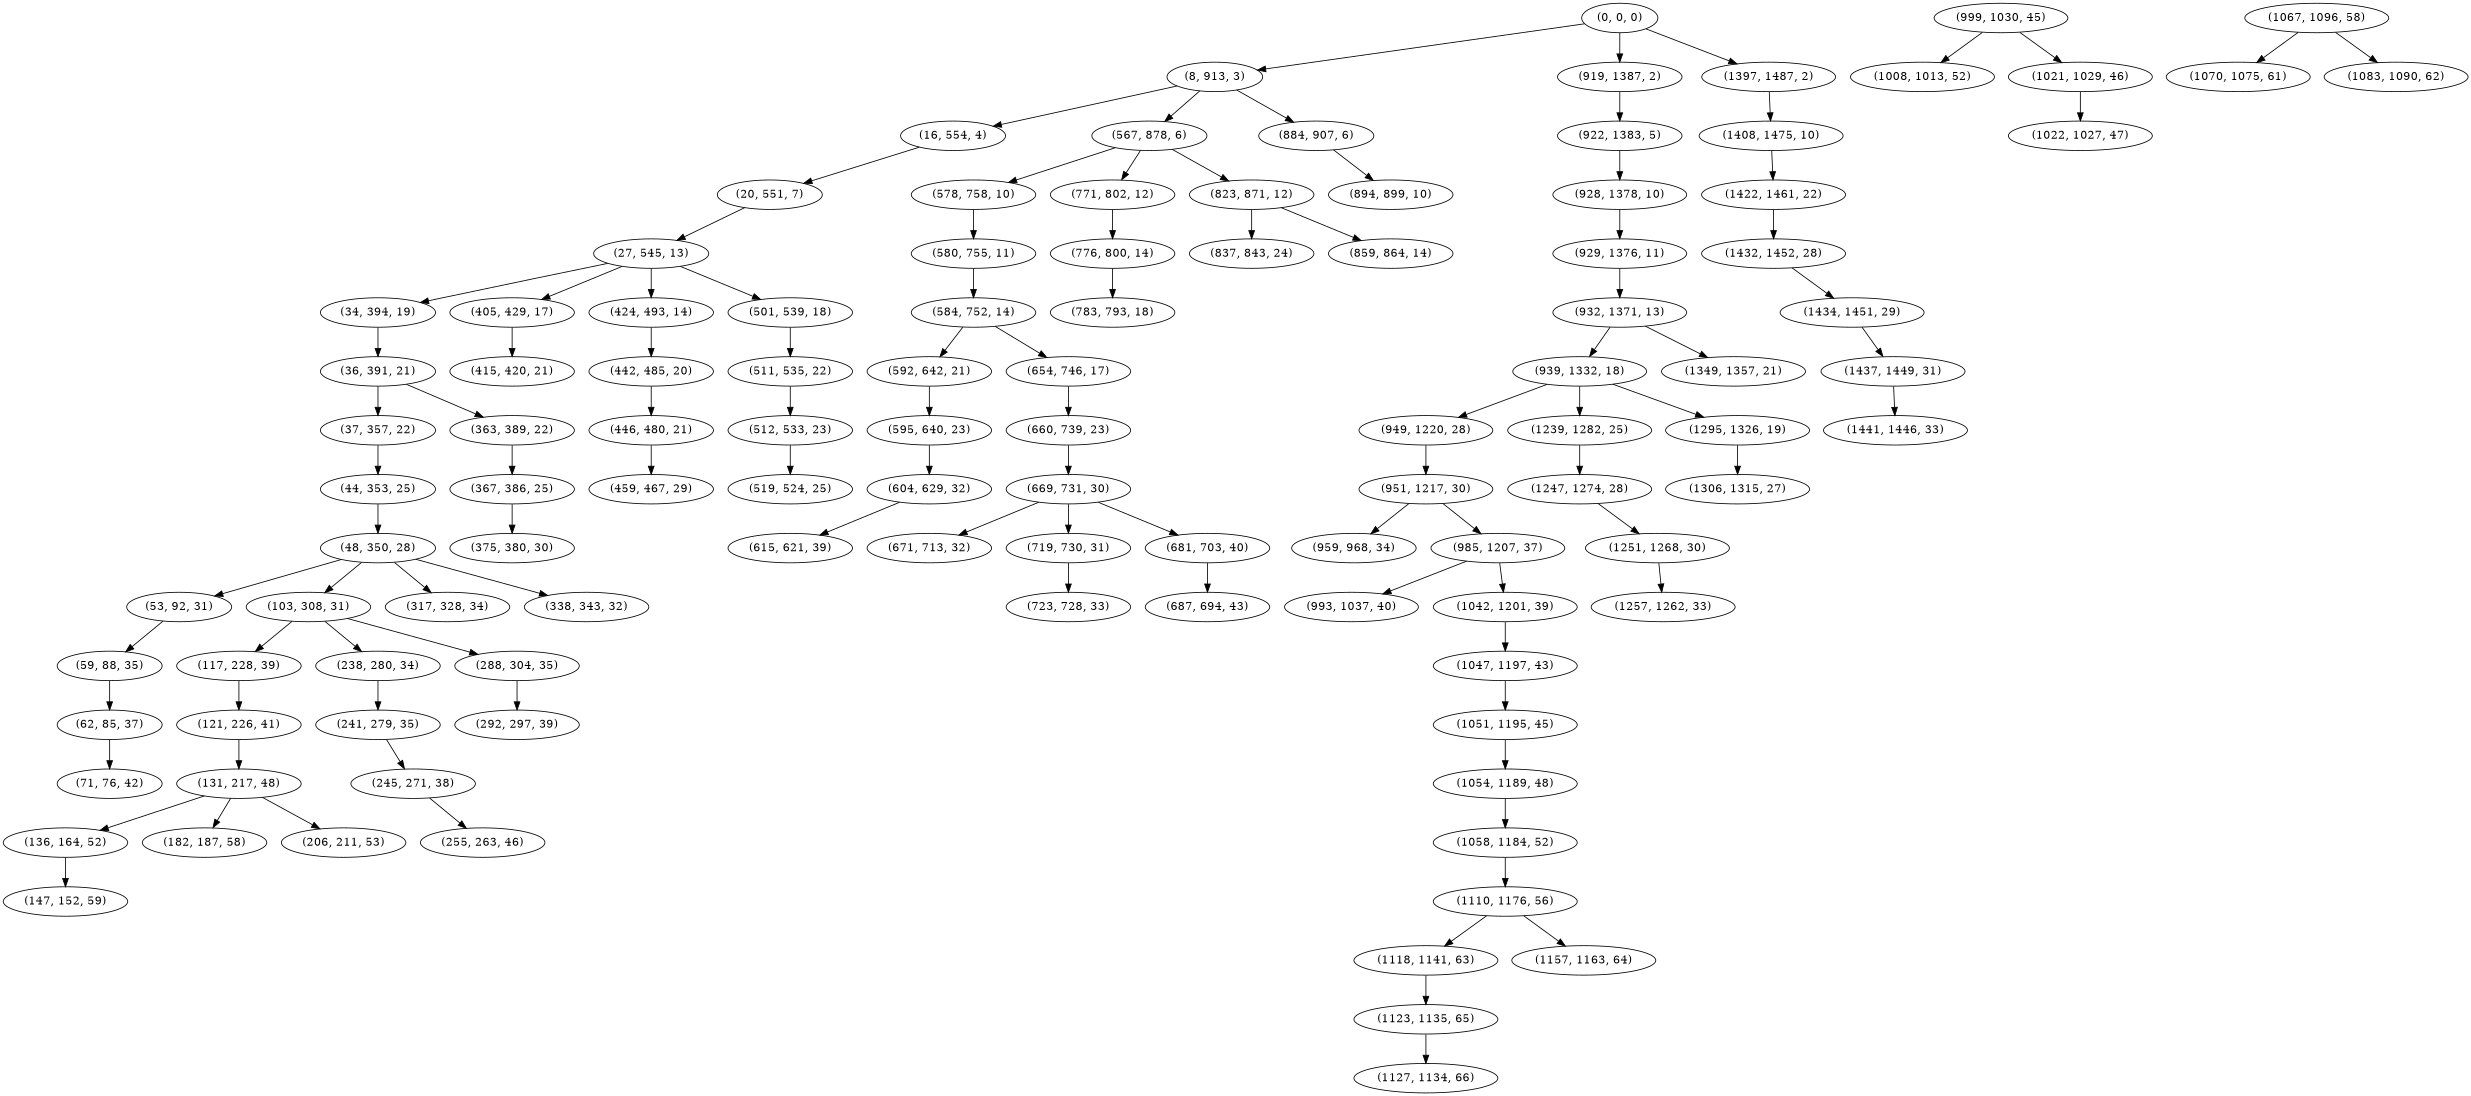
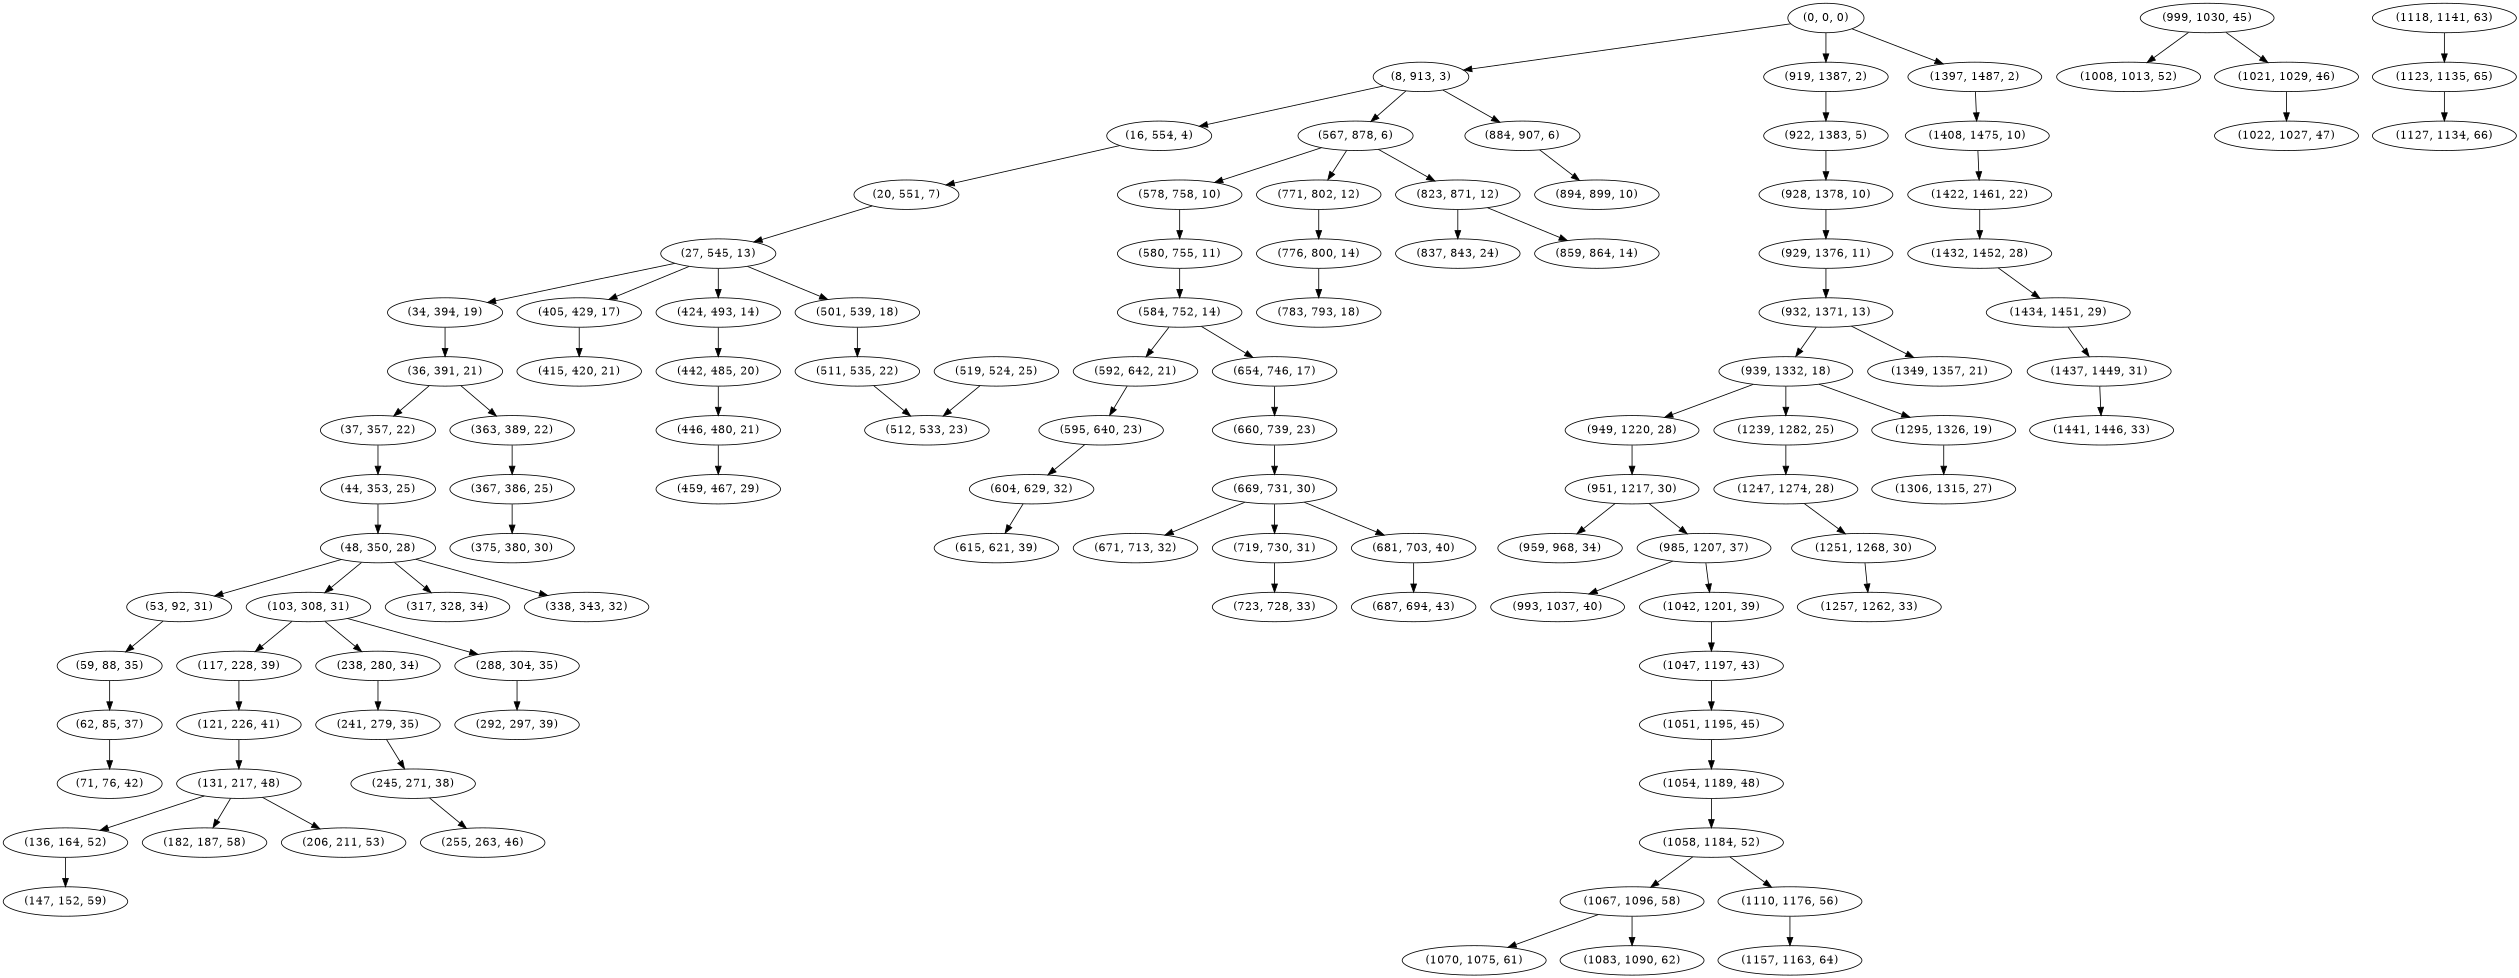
(790, 456) -> (965, 398)
none -> (1675, 870)
(1469, 929) -> none
